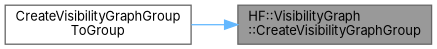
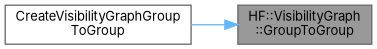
(335, 25) -> (305, 25)
